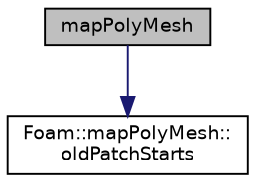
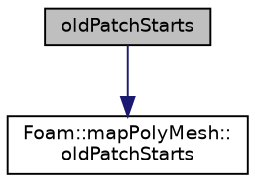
(128, 27) -> (128, 27)
